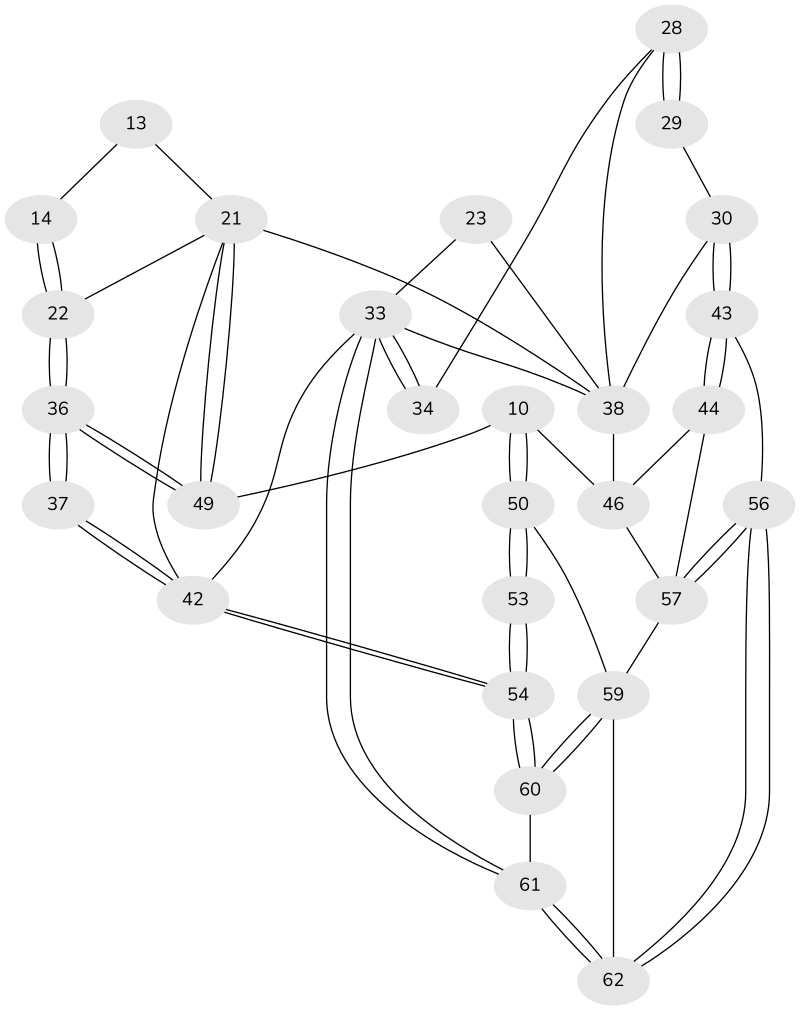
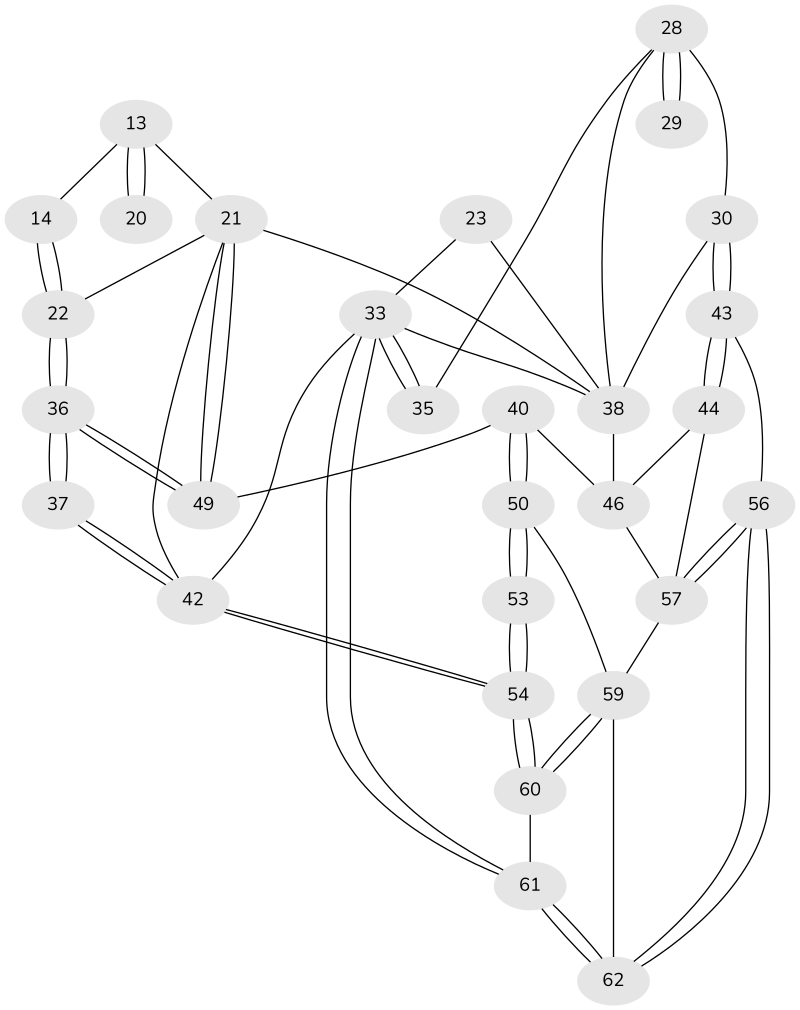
(697, 172) -> (724, 119)
none -> (136, 219)
(423, 410) -> (423, 410)
(518, 410) -> (518, 410)
